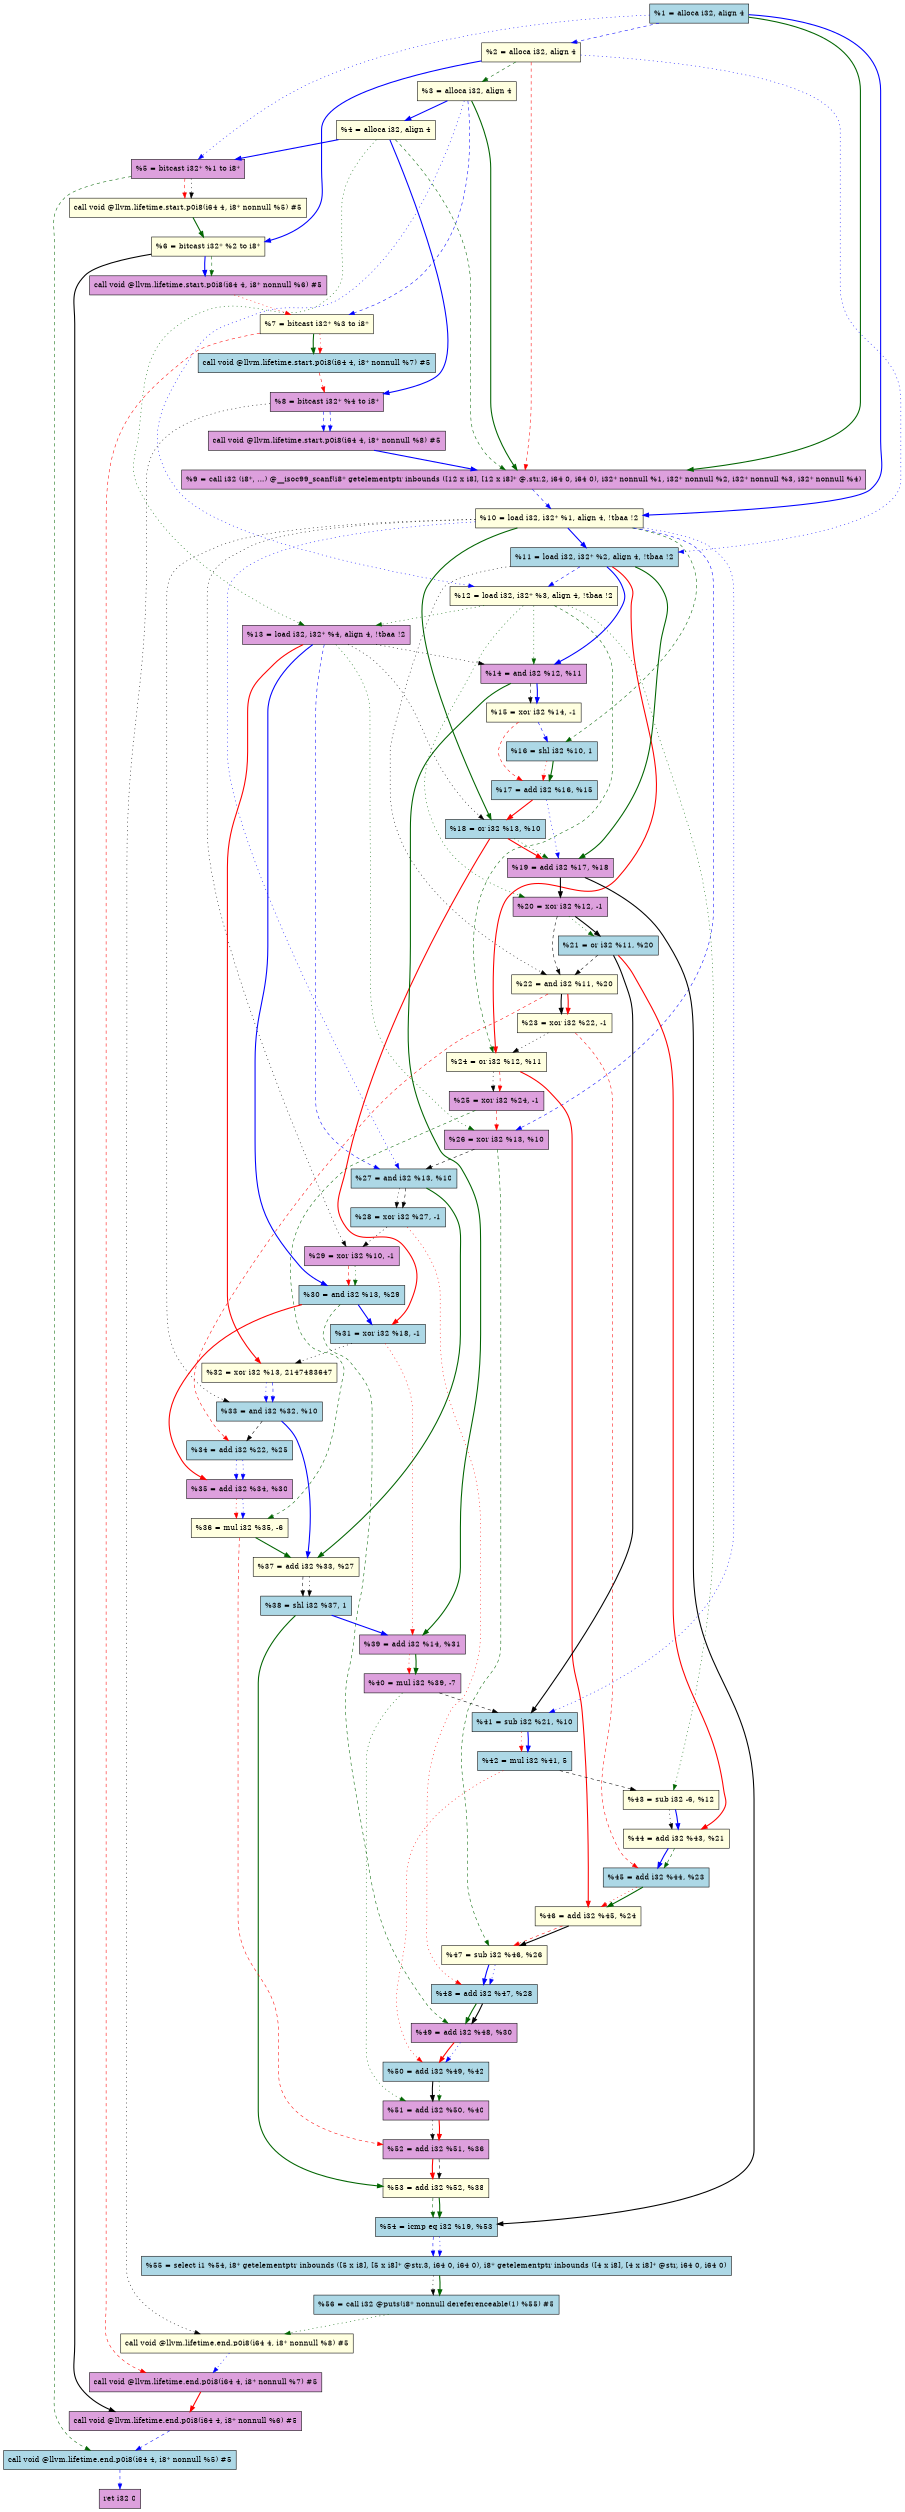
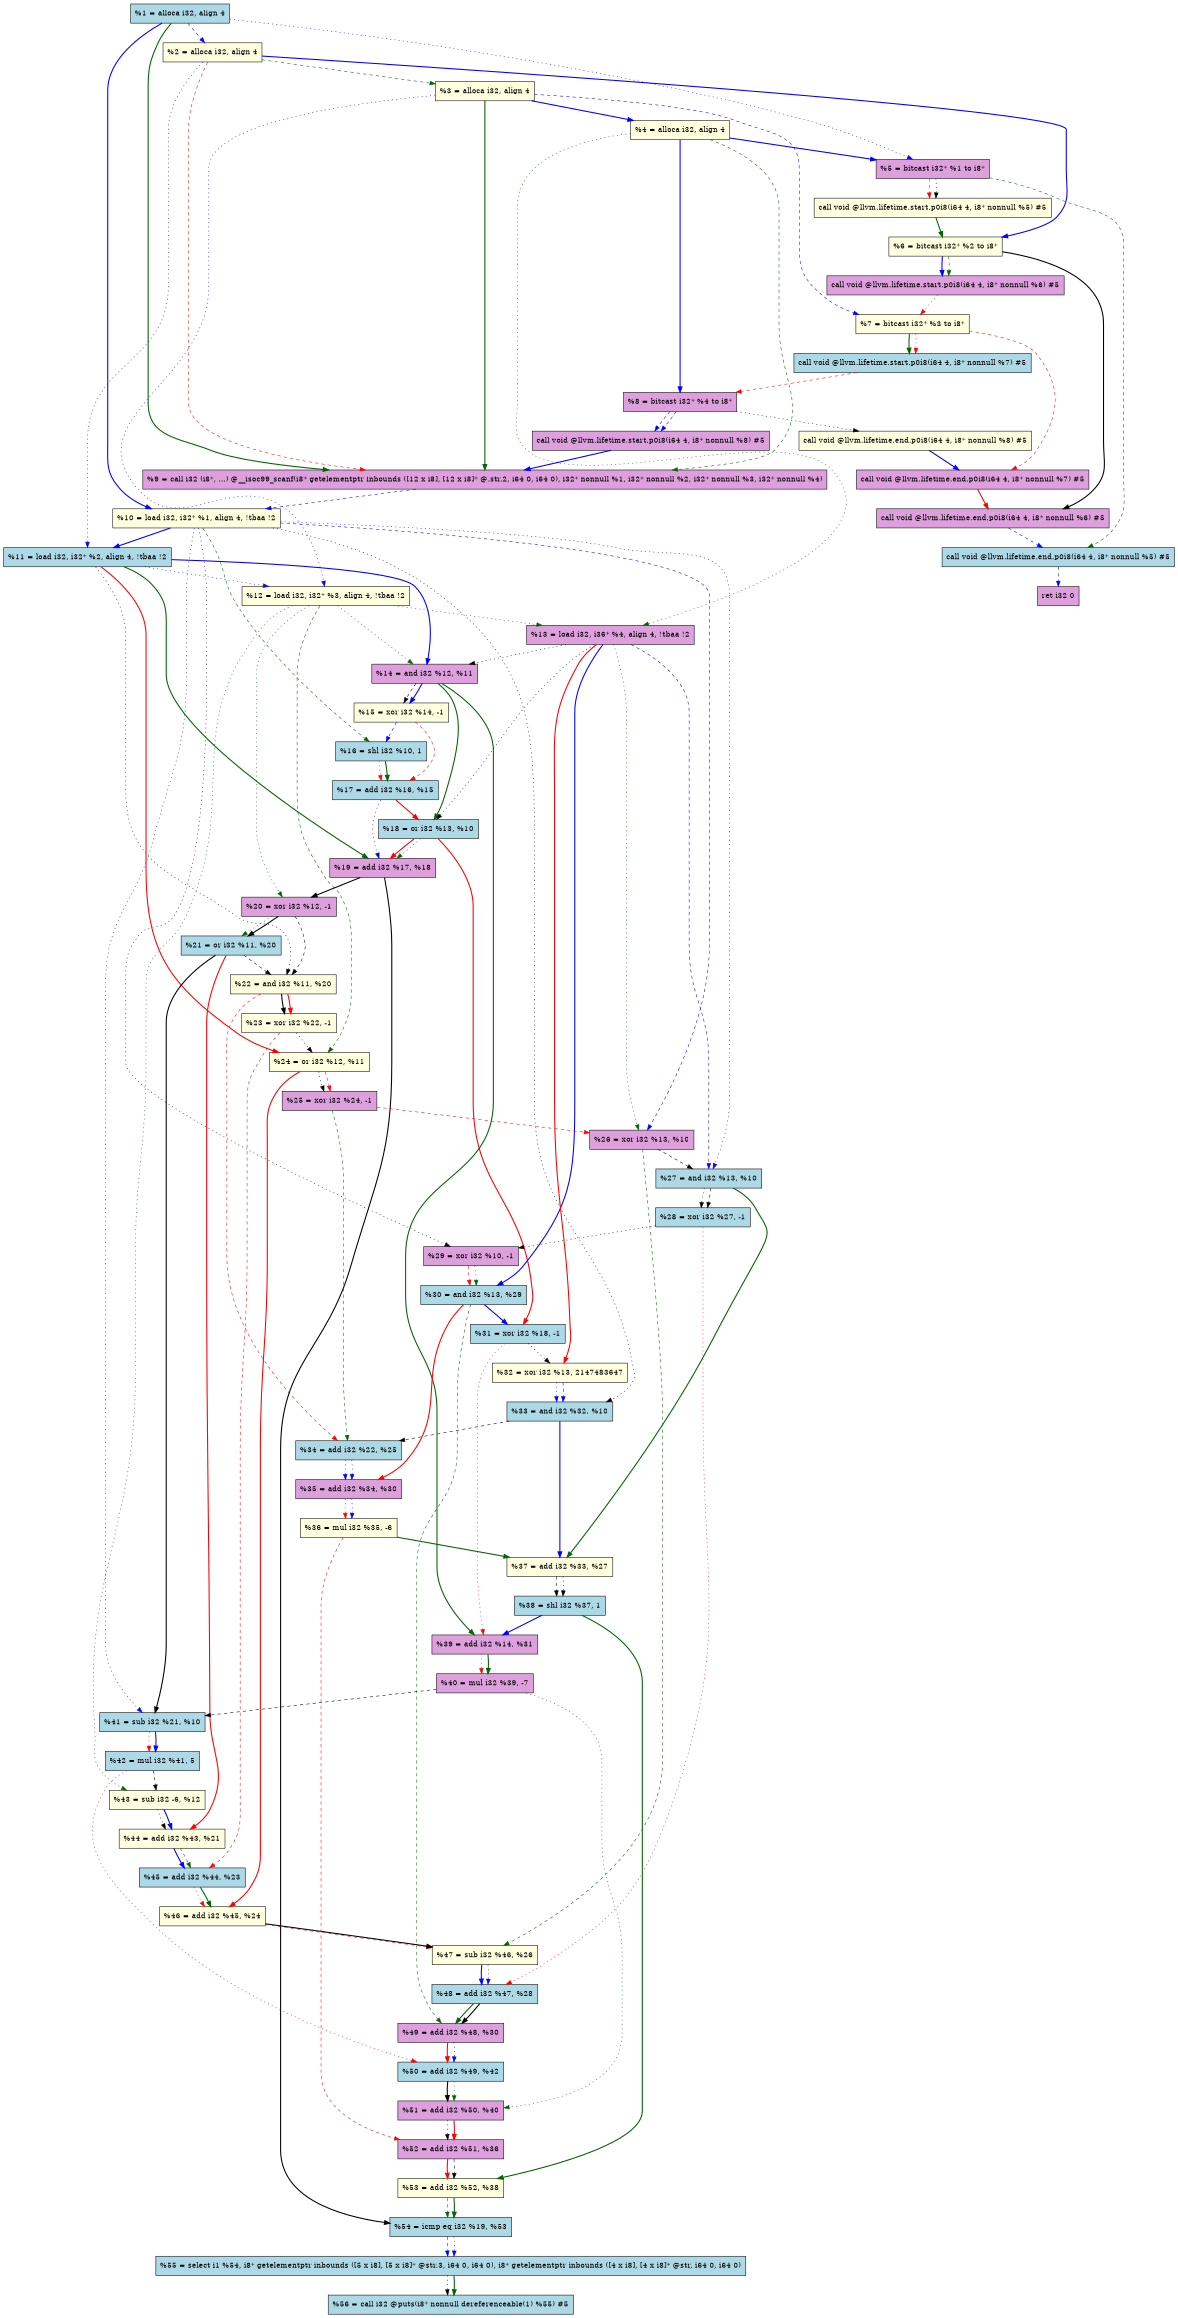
(566, 575) -> (201, 576)
(326, 635) -> (610, 635)
(426, 642) -> (457, 747)
(291, 1286) -> (343, 1272)
(339, 2324) -> none
(223, 2361) -> (942, 459)
